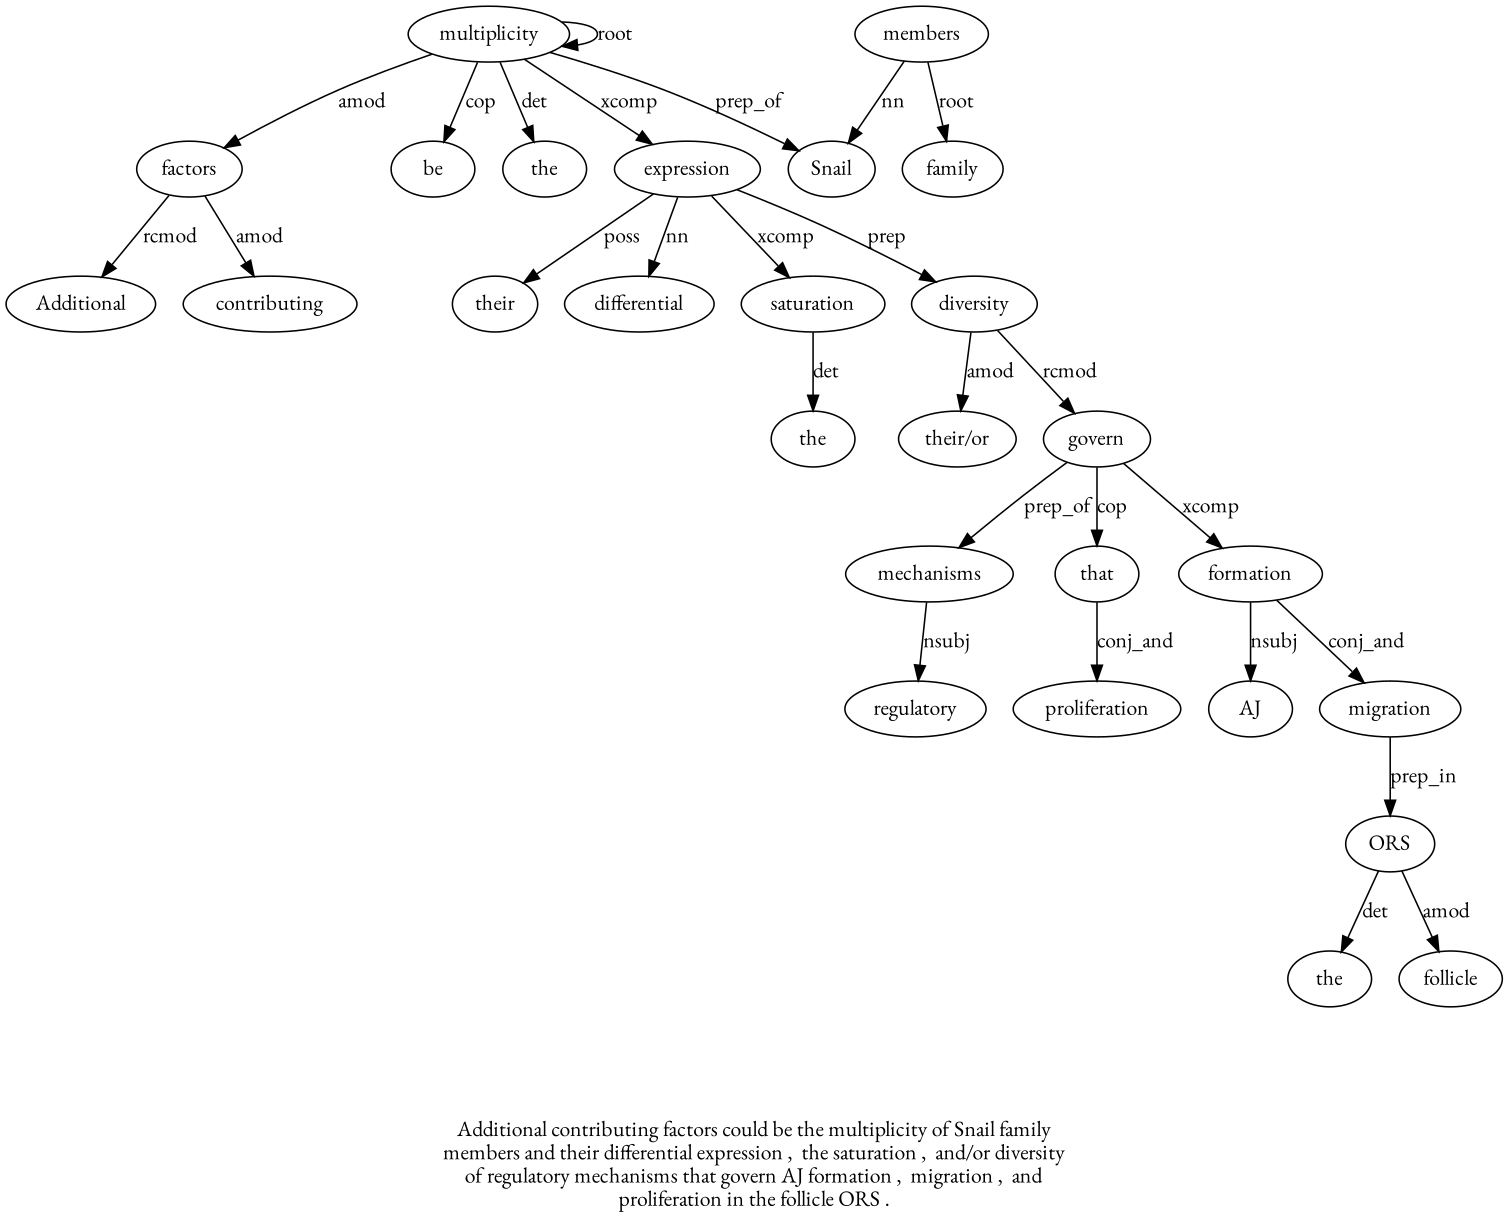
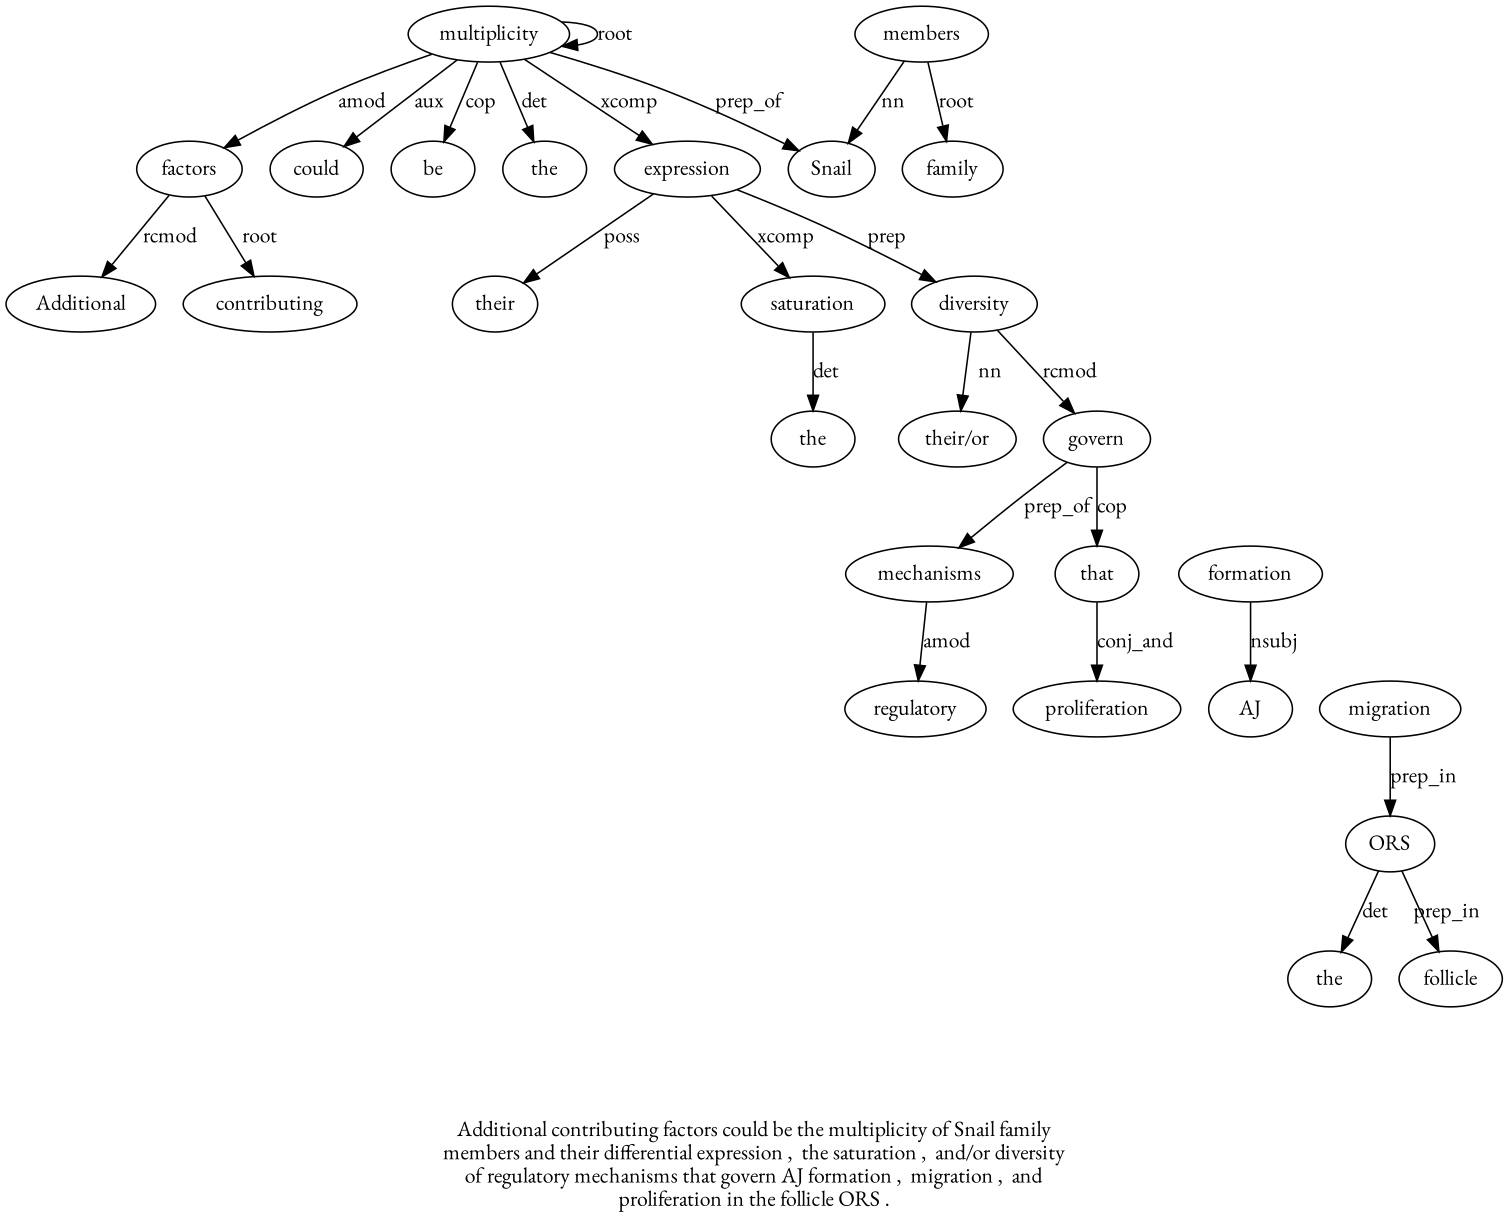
none -> (317, 169)
(260, 237) -> (260, 237)
(639, 304) -> none
(991, 372) -> (991, 372)
(1167, 501) -> none
(1315, 636) -> none
(947, 641) -> (947, 641)
(1447, 911) -> (1447, 911)
